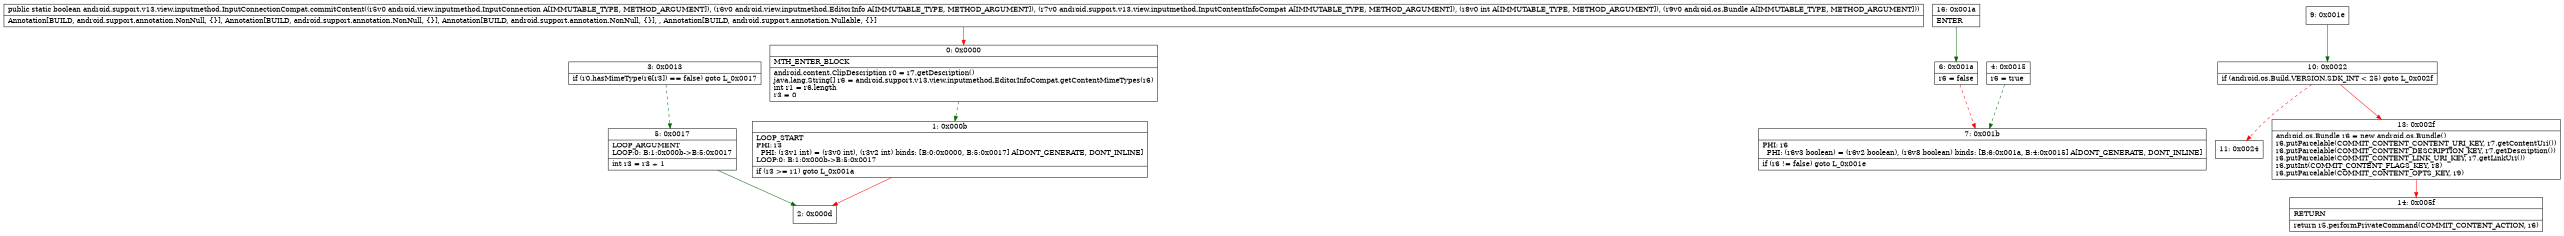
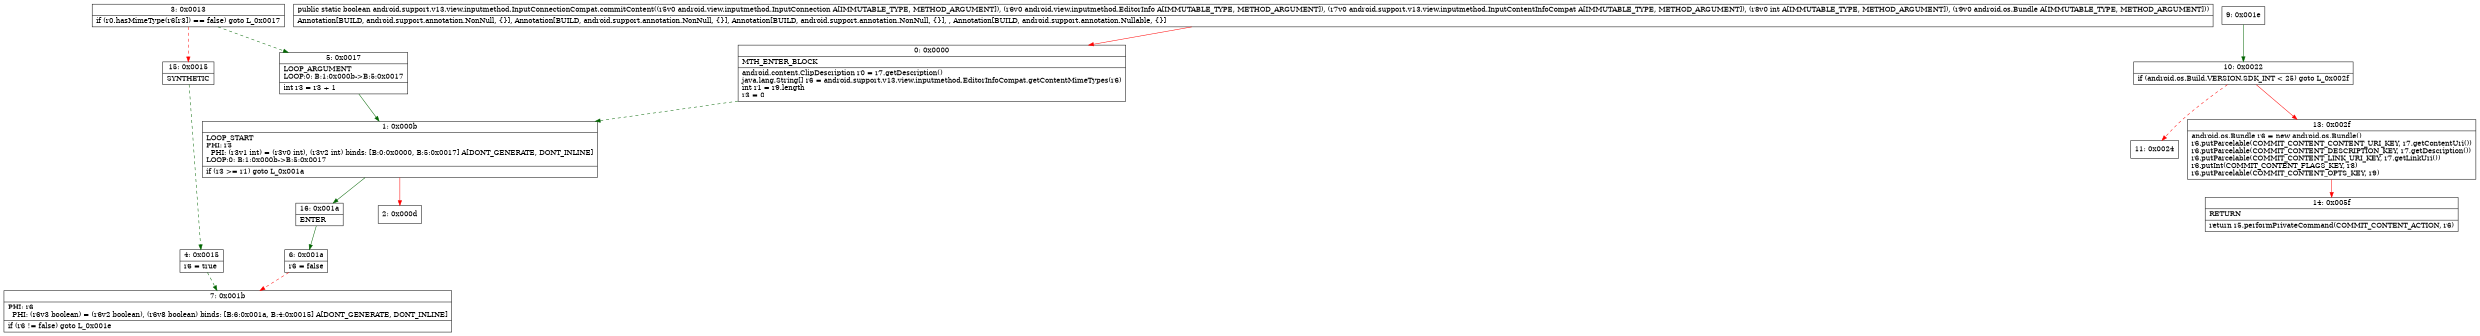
none -> (188, 73)
(805, 88) -> (773, 88)
(754, 187) -> (368, 106)
none -> (351, 189)
